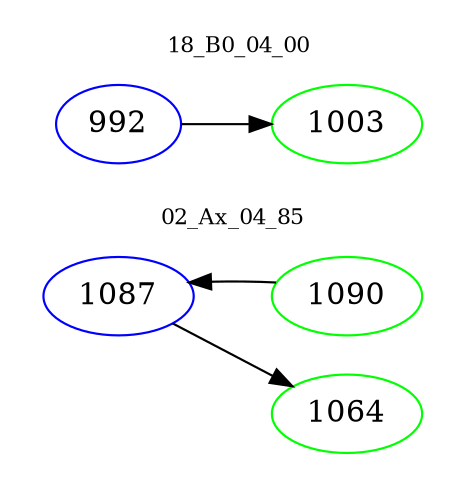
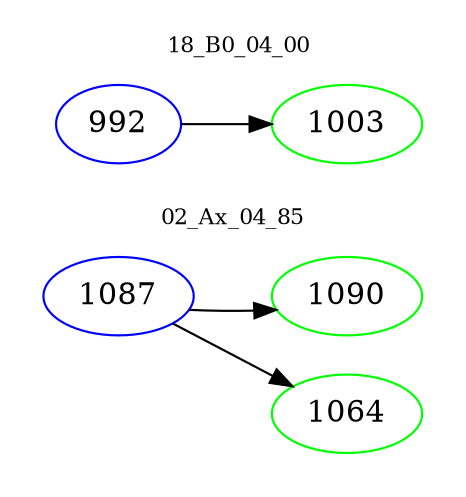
(244, 282) -> (222, 311)
